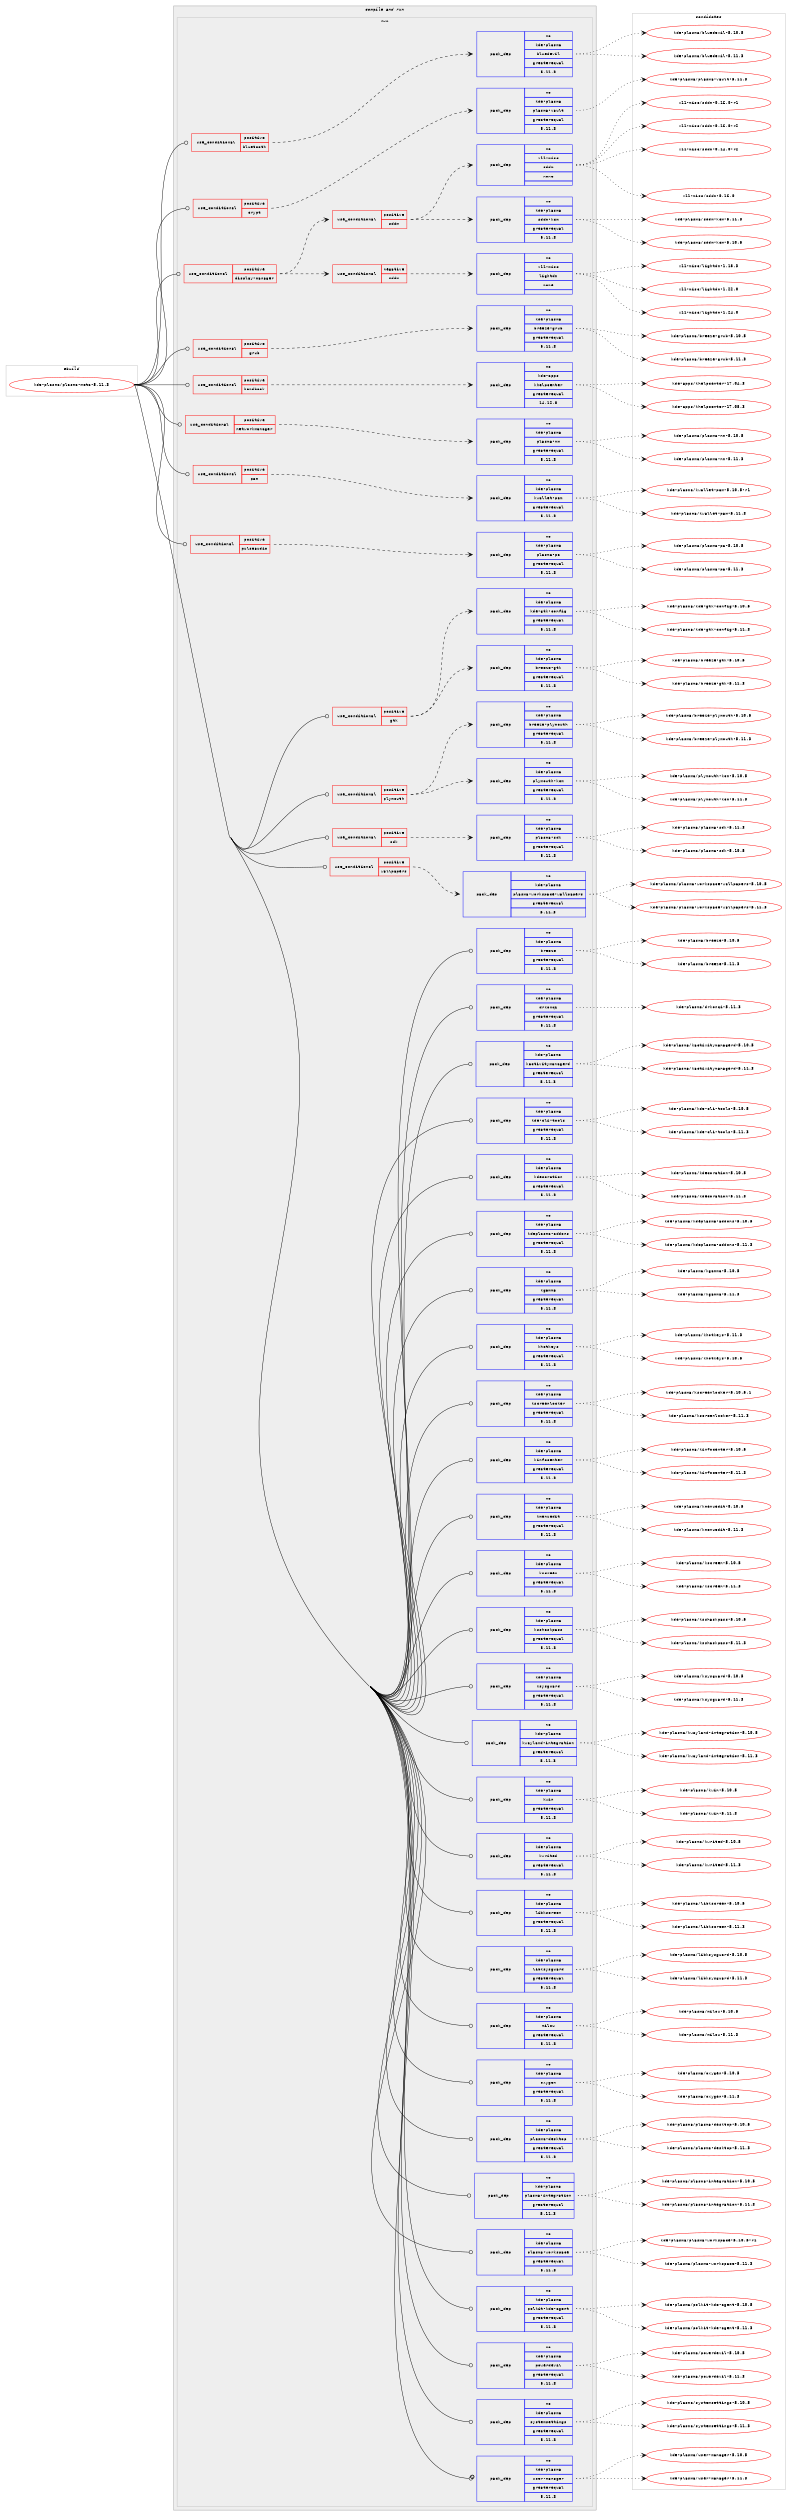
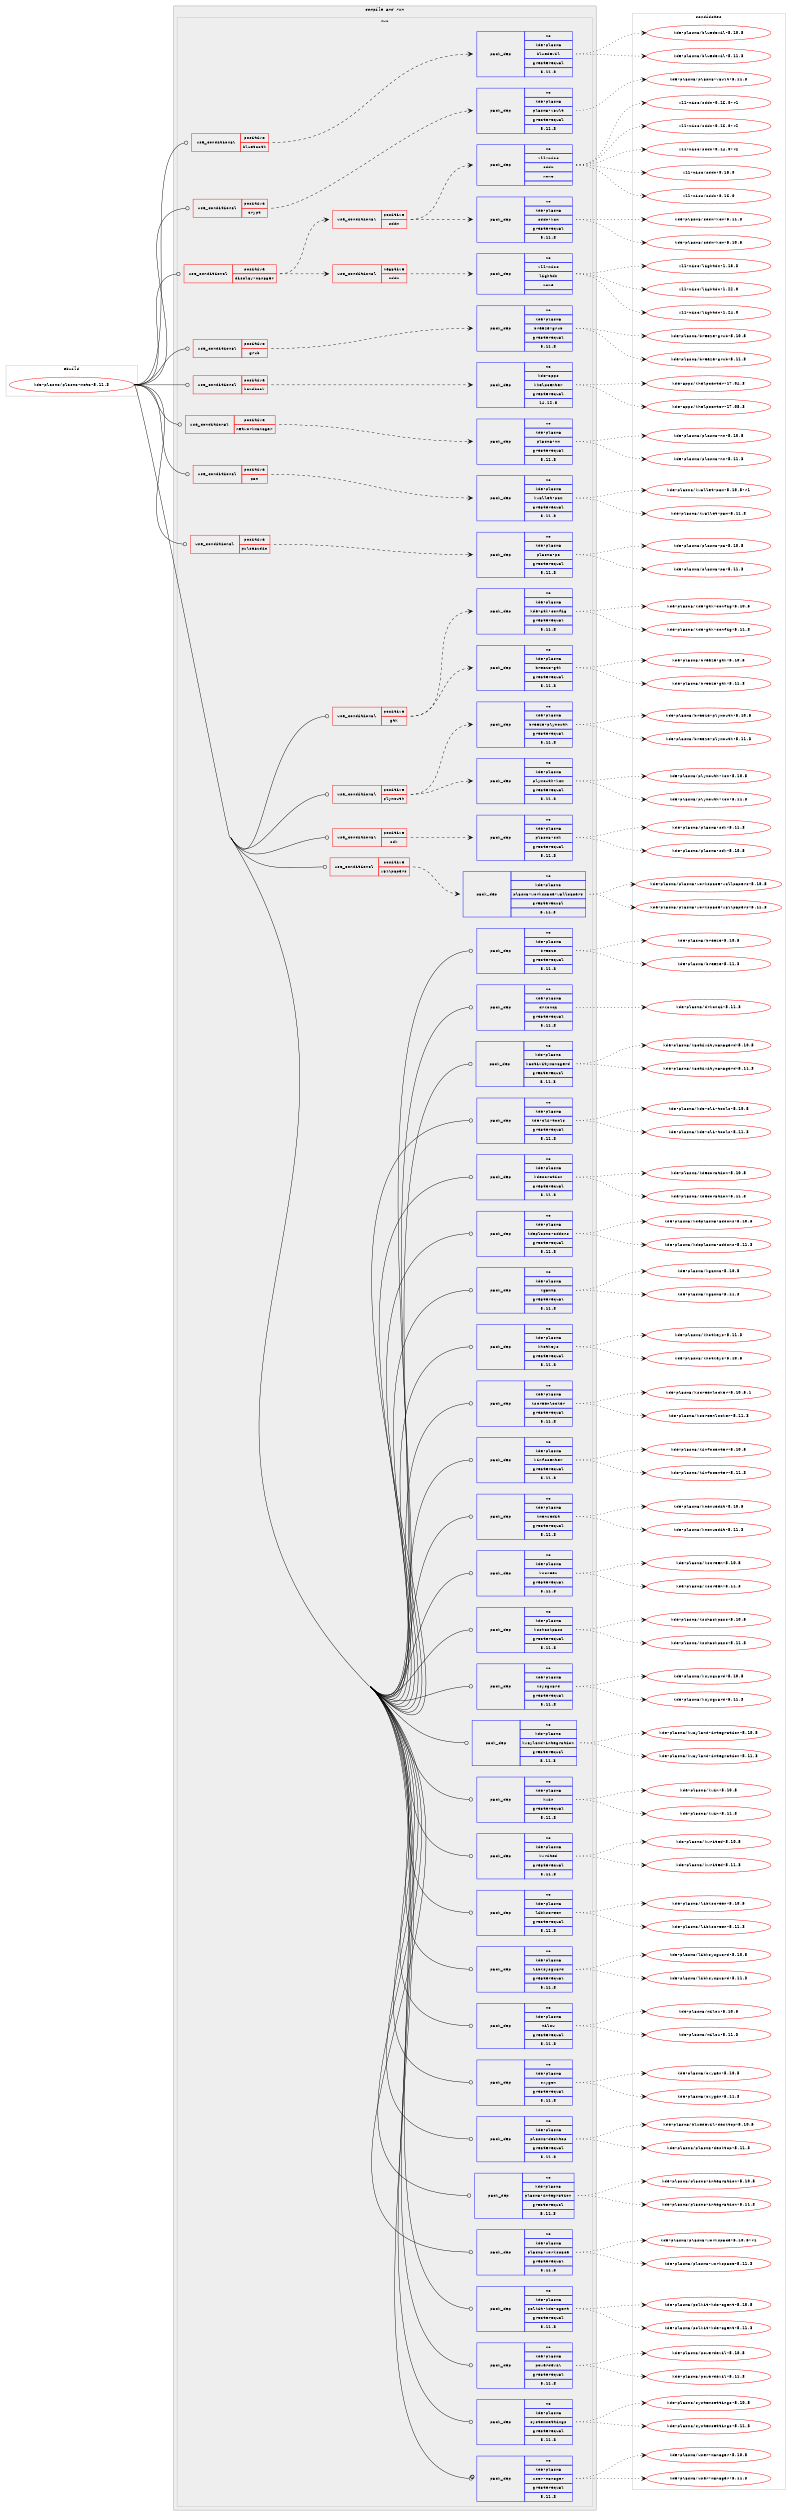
none -> (709, 173)
(709, 2125) -> (709, 2125)
